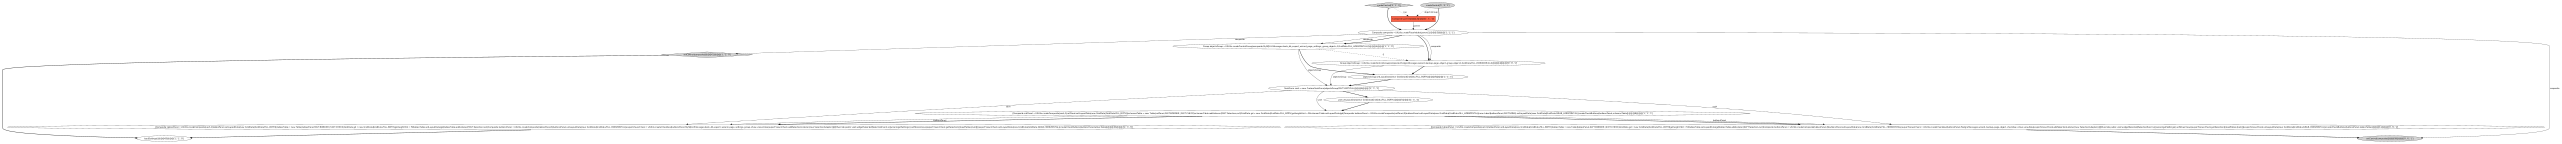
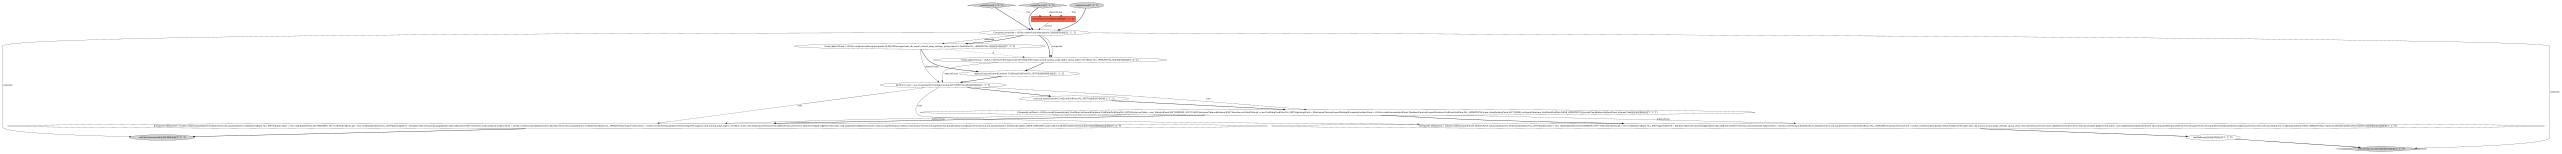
none -> (992, 5)
(1405, 12) -> (1056, 12)
(1431, 12) -> (1074, 12)
(239, 61) -> (2297, 143)
